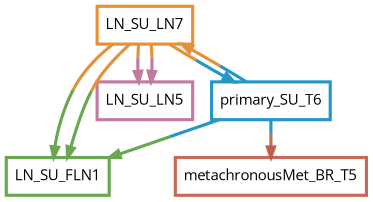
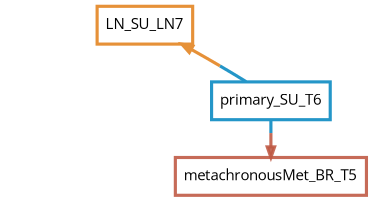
(197, 61) -> none
(145, 101) -> none
(58, 176) -> none
